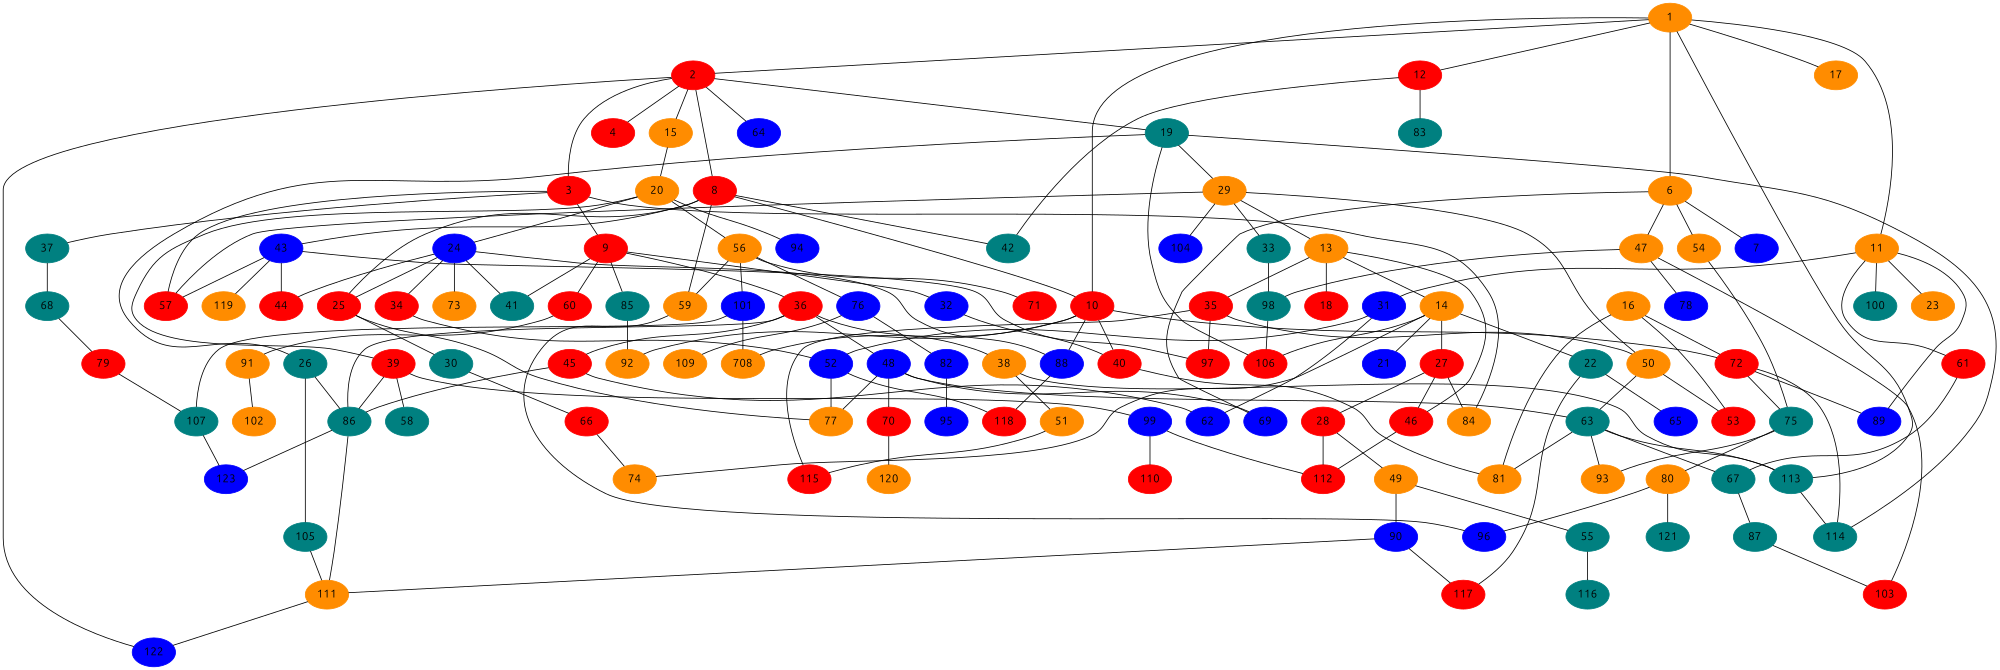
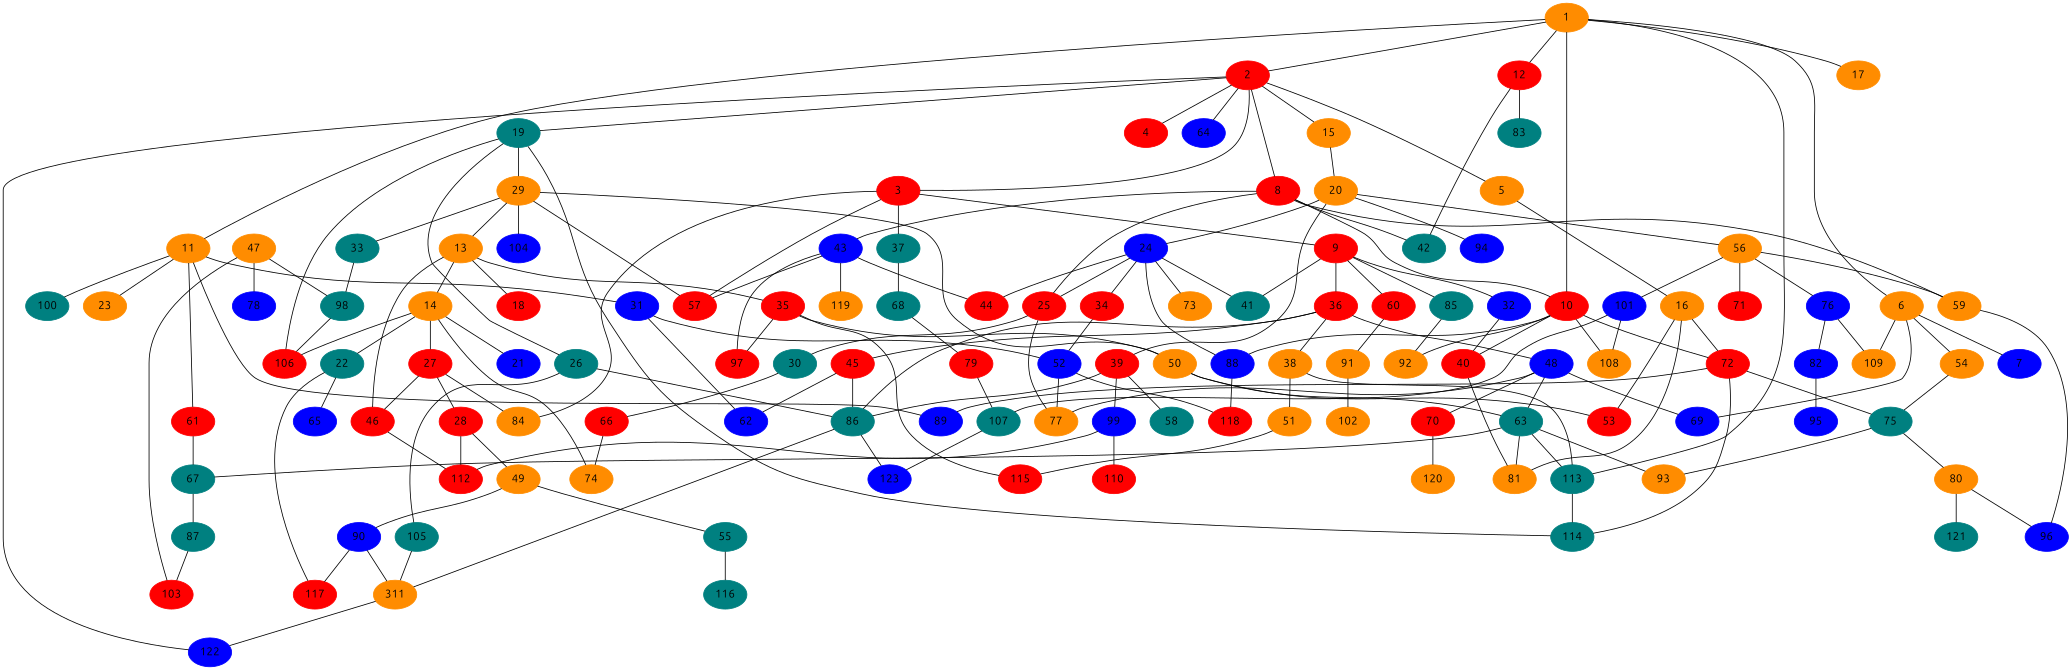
none -> (1502, 191)
(1656, 220) -> (1888, 335)
(743, 364) -> (1609, 364)
(327, 595) -> (395, 595)
